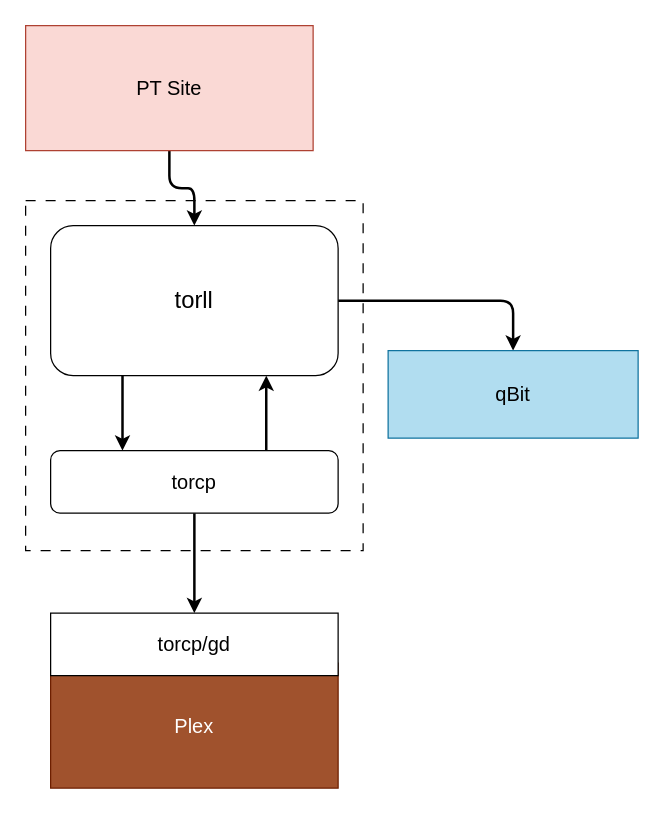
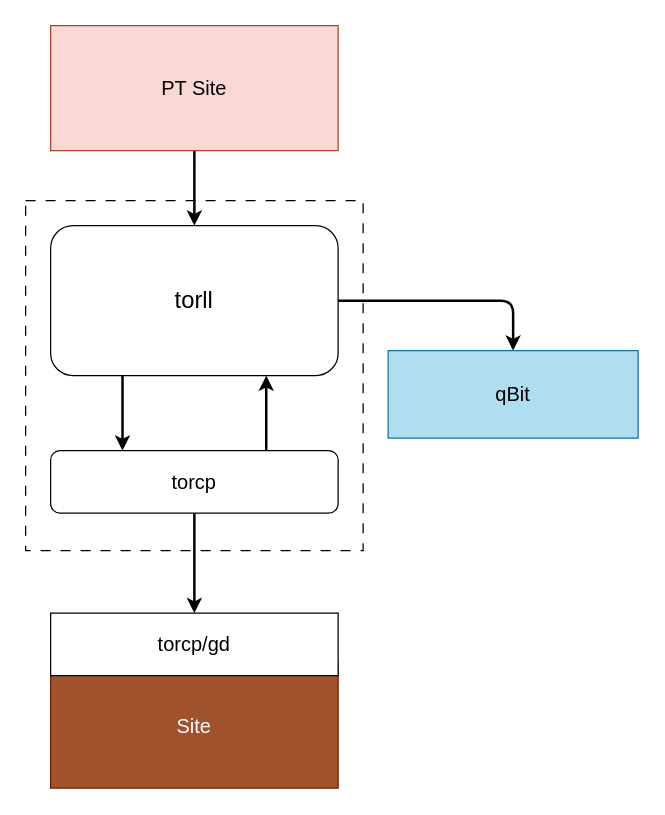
(169, 88) -> (194, 88)
(194, 726) -> (194, 726)
